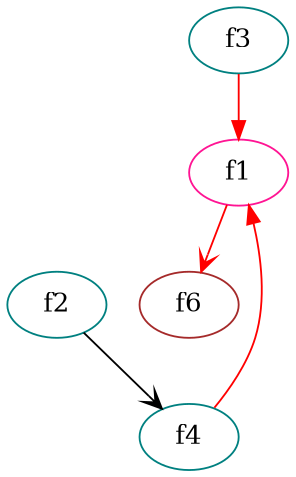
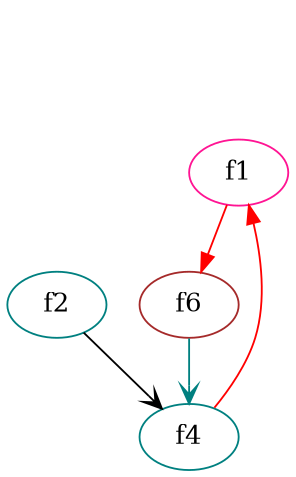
(239, 40) -> none
(217, 230) -> (217, 230)
none -> (189, 362)
